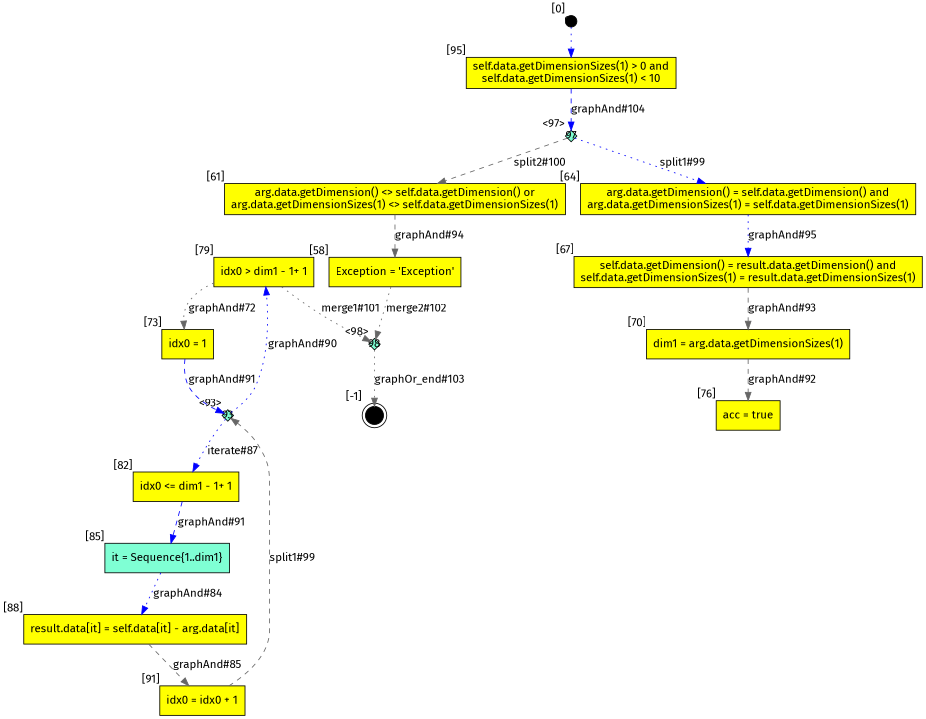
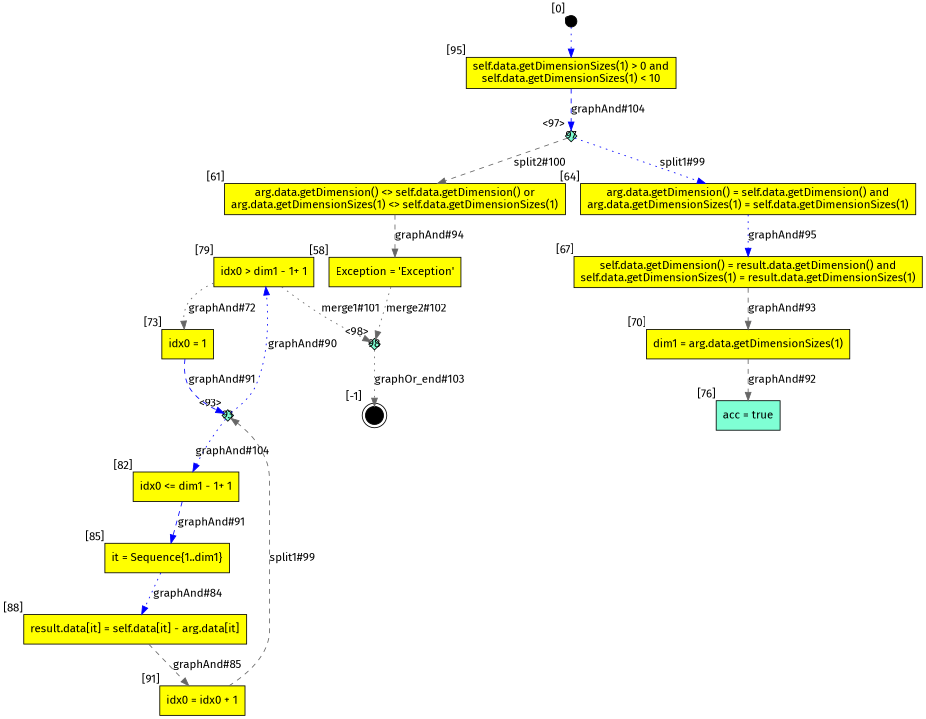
(748, 415) -> (748, 415)
(233, 451) -> (233, 451)
(167, 558) -> (167, 558)
